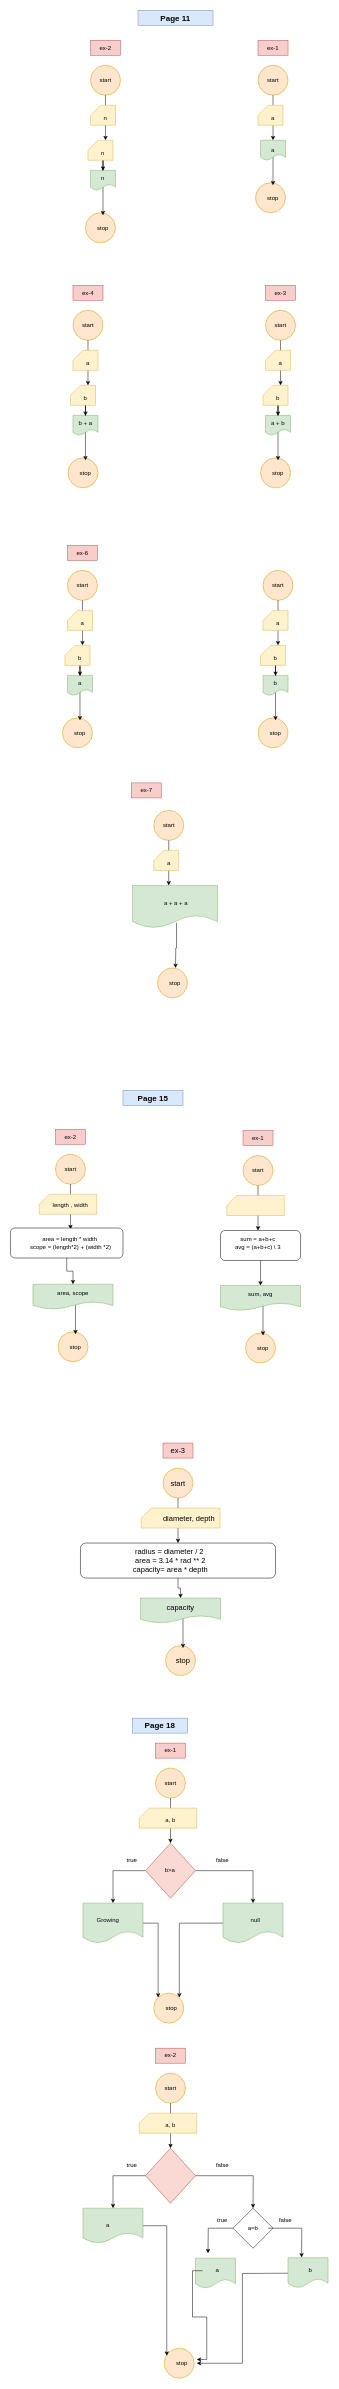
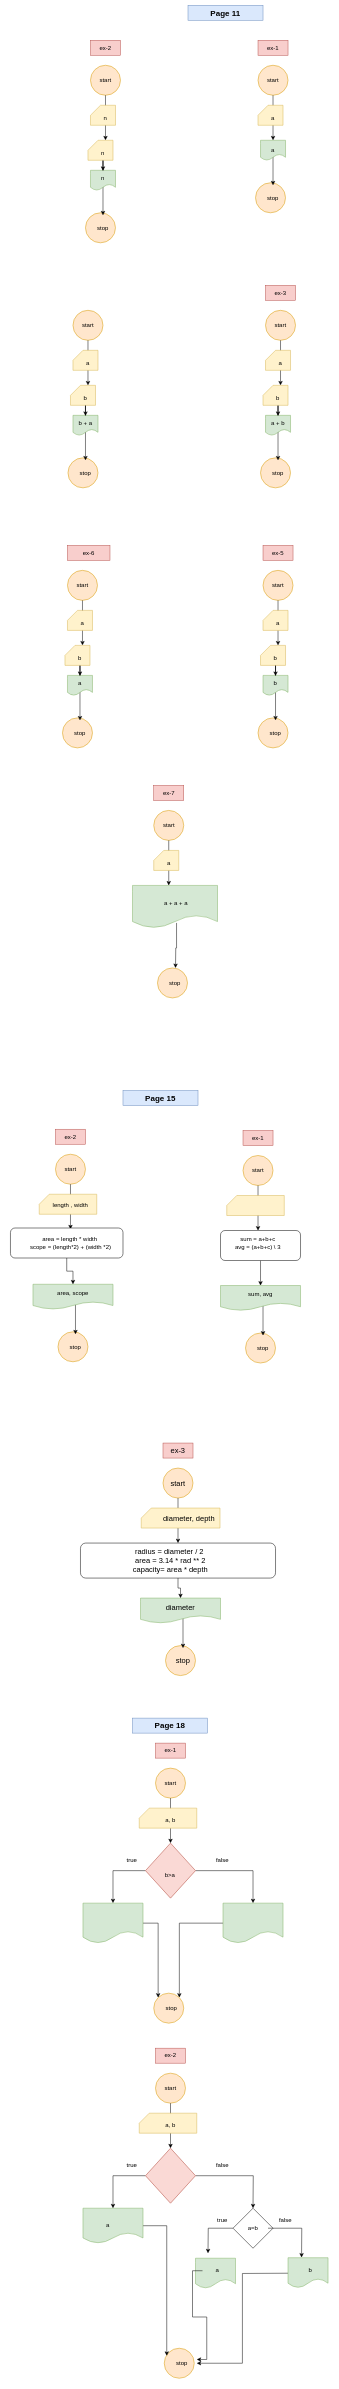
(175, 18) -> (225, 13)
(88, 293) -> none
(82, 553) -> (89, 553)
none -> (278, 553)
(146, 790) -> (169, 793)
(153, 1098) -> (160, 1098)
(180, 1607) -> (180, 1607)
(160, 1725) -> (170, 1725)
(170, 1870) -> (170, 1875)
(108, 1920) -> none
(255, 1920) -> none
